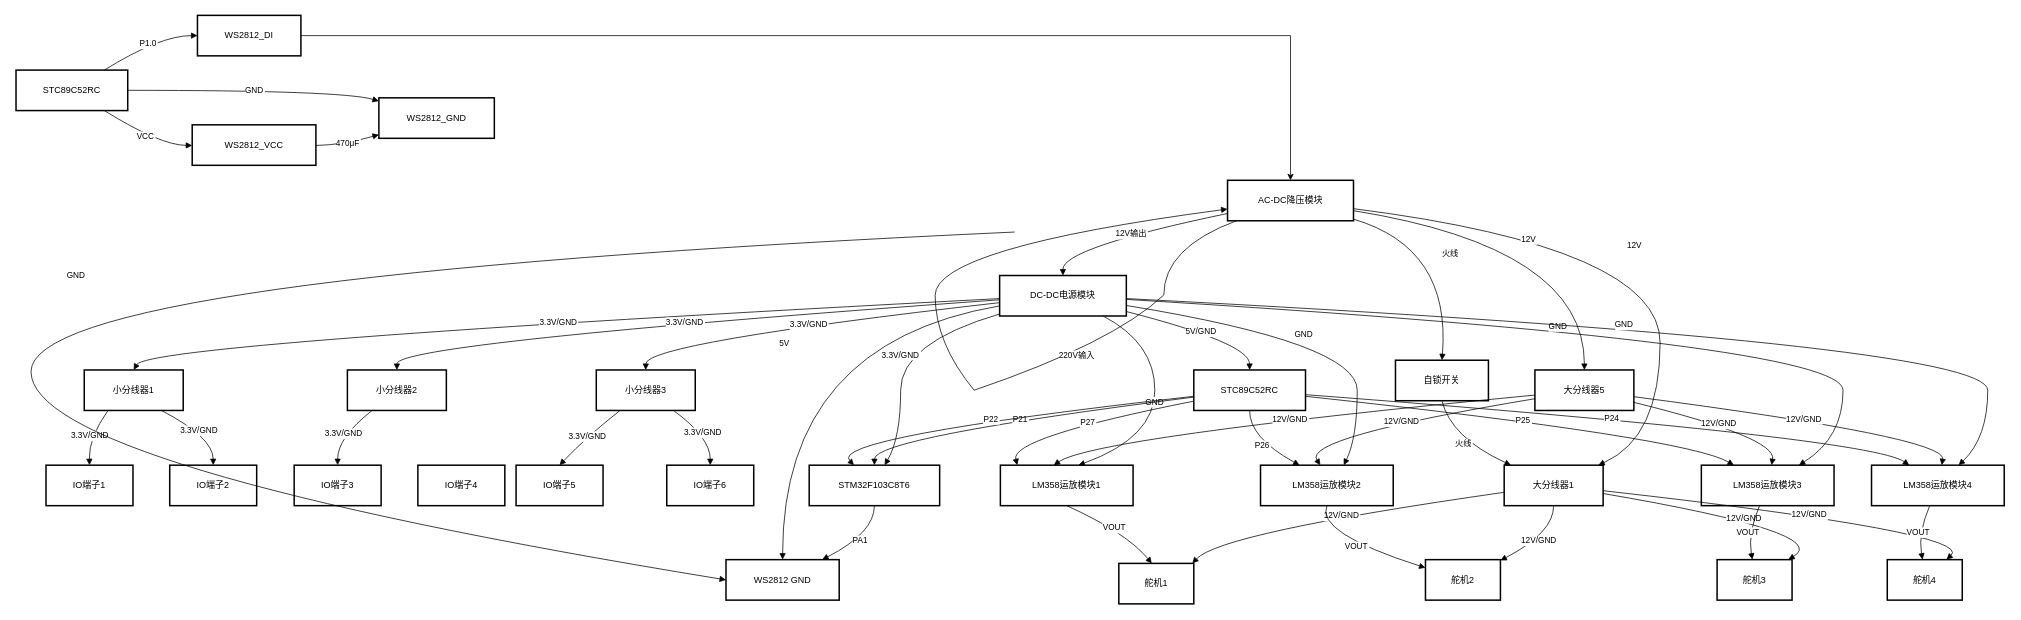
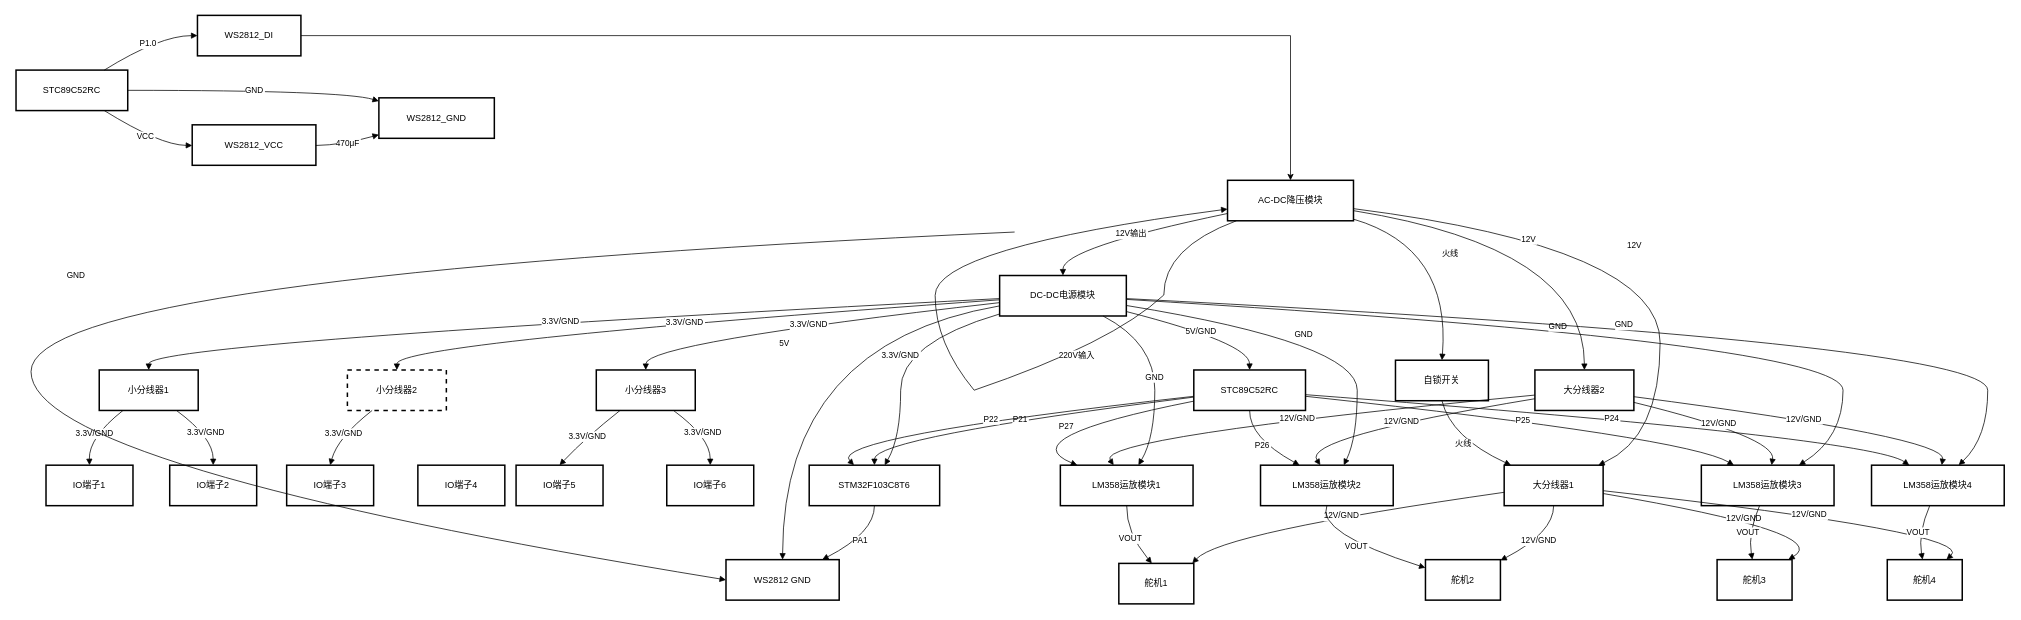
(133, 390) -> (148, 390)
(396, 390) -> (396, 390)
(1584, 390) -> (1584, 390)
(337, 486) -> (330, 486)
(1067, 486) -> (1127, 486)
